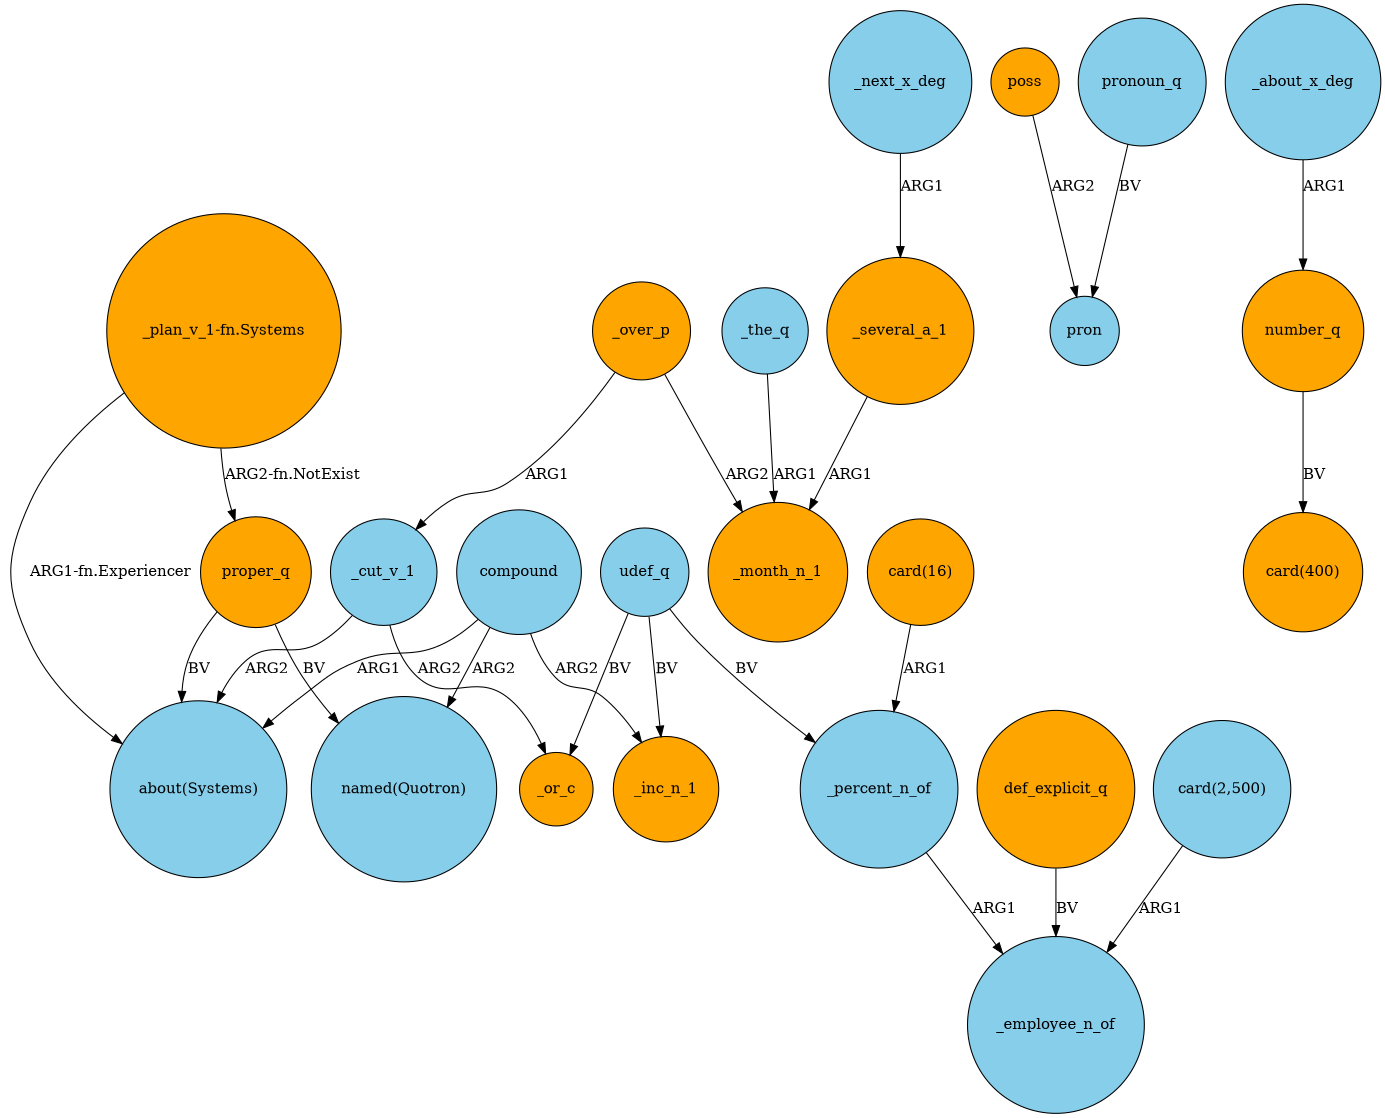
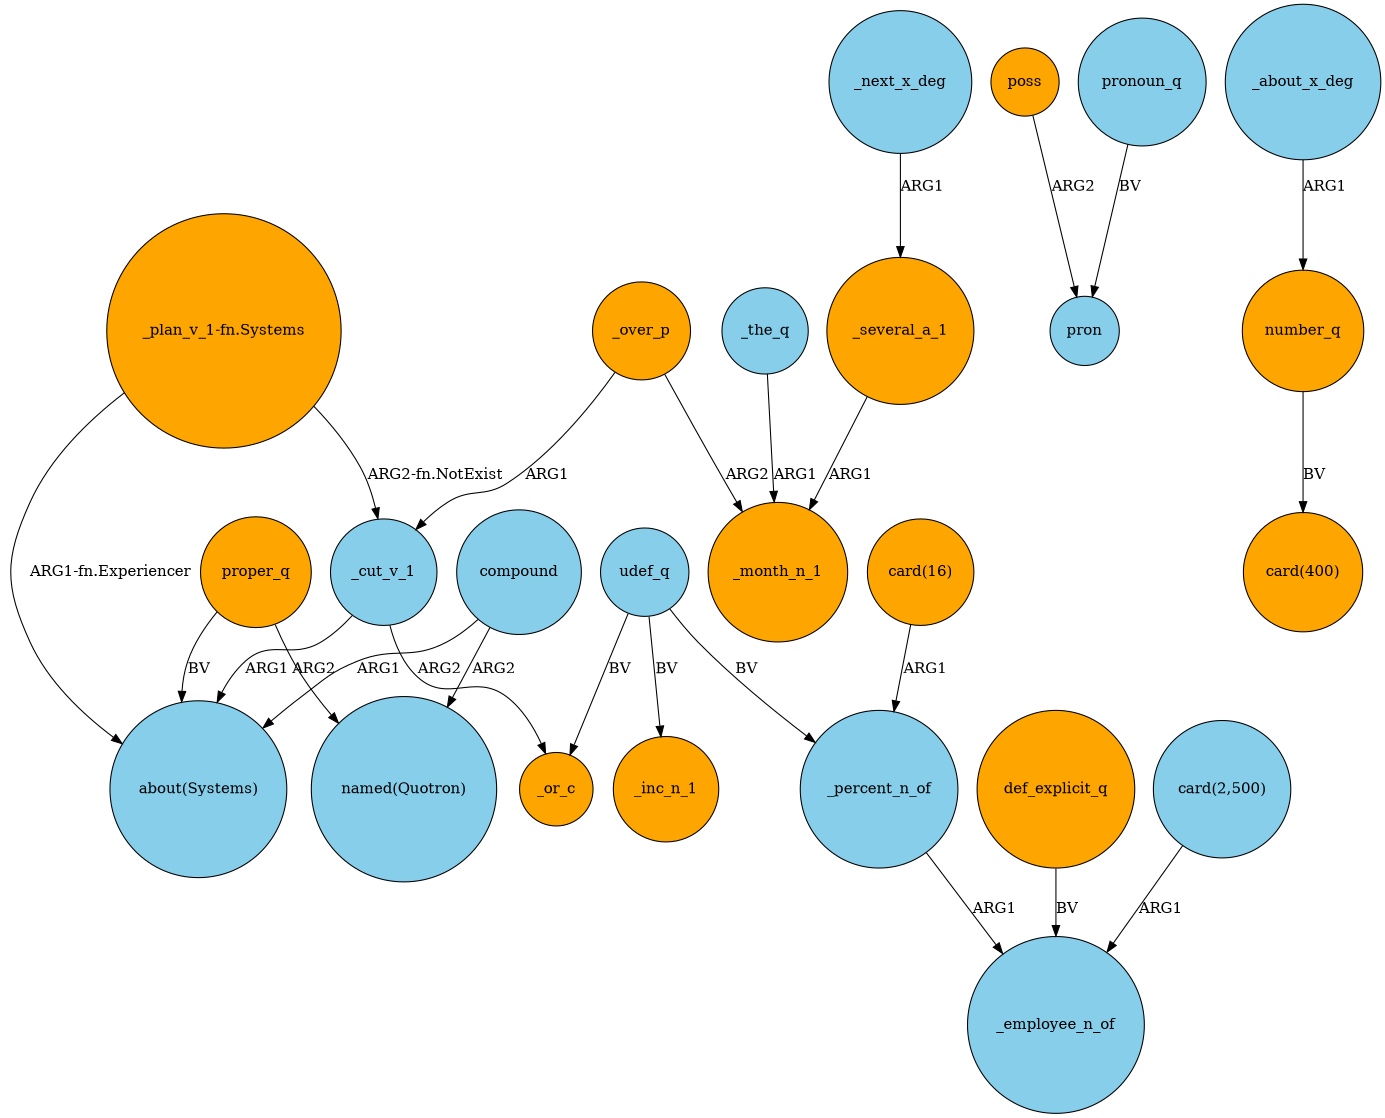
(224, 480) -> (352, 453)
(267, 669) -> (267, 669)
(314, 669) -> (314, 669)
(578, 688) -> none
